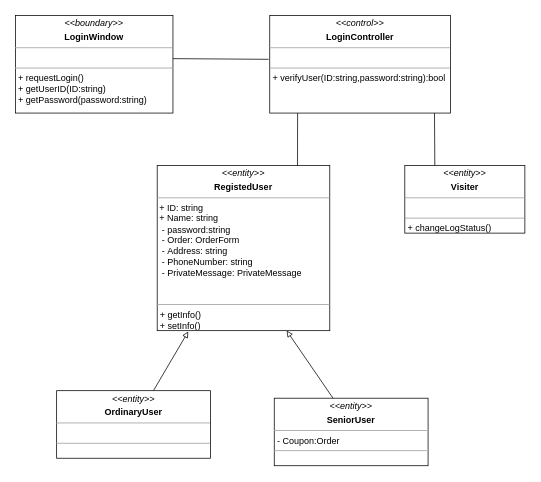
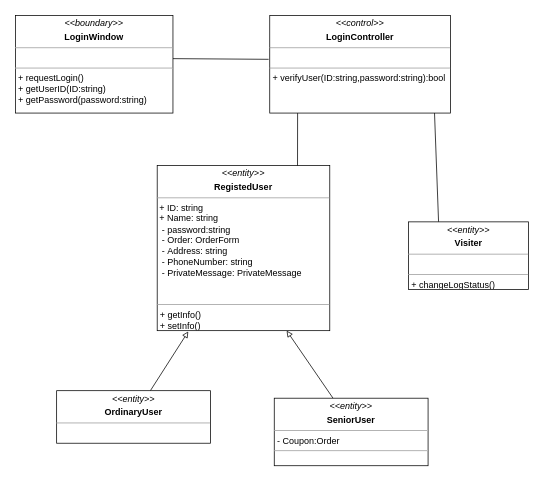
(465, 199) -> (468, 255)
(134, 424) -> (134, 417)
